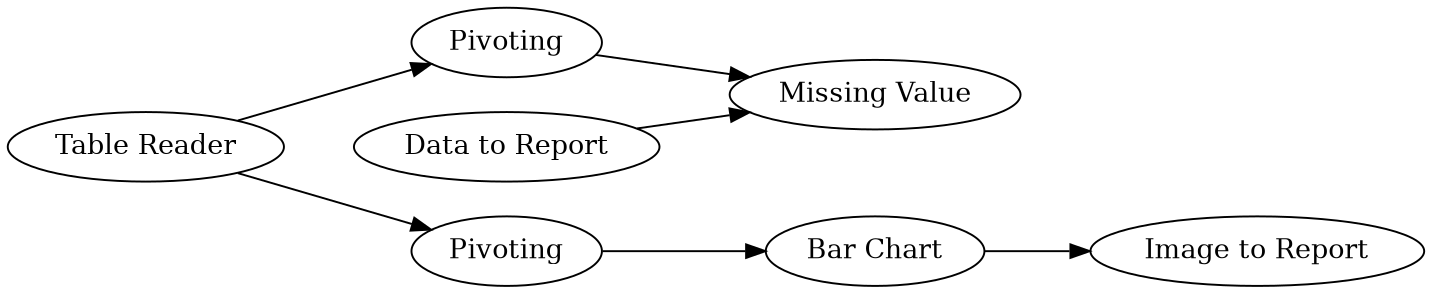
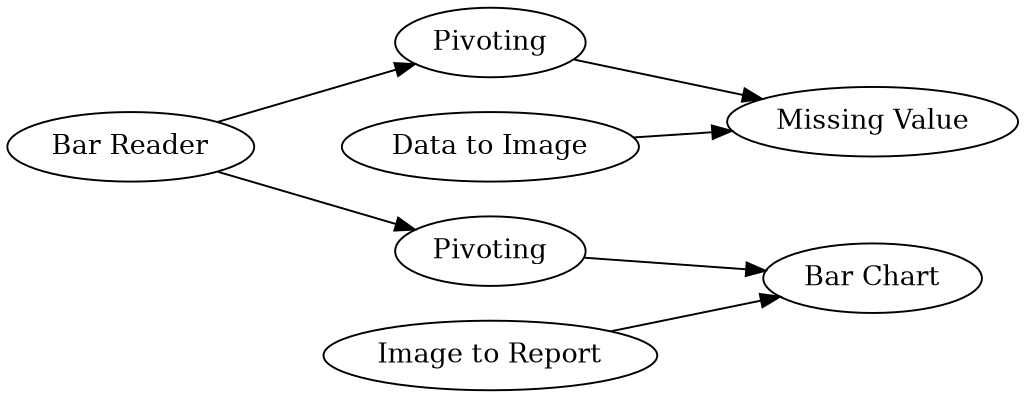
(146, 147) -> (131, 147)
(507, 147) -> (490, 147)
(1027, 251) -> (686, 316)
